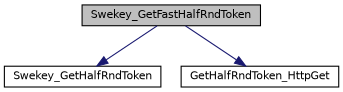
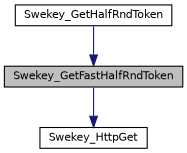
(132, 43) -> (94, 40)
(260, 77) -> (94, 138)
